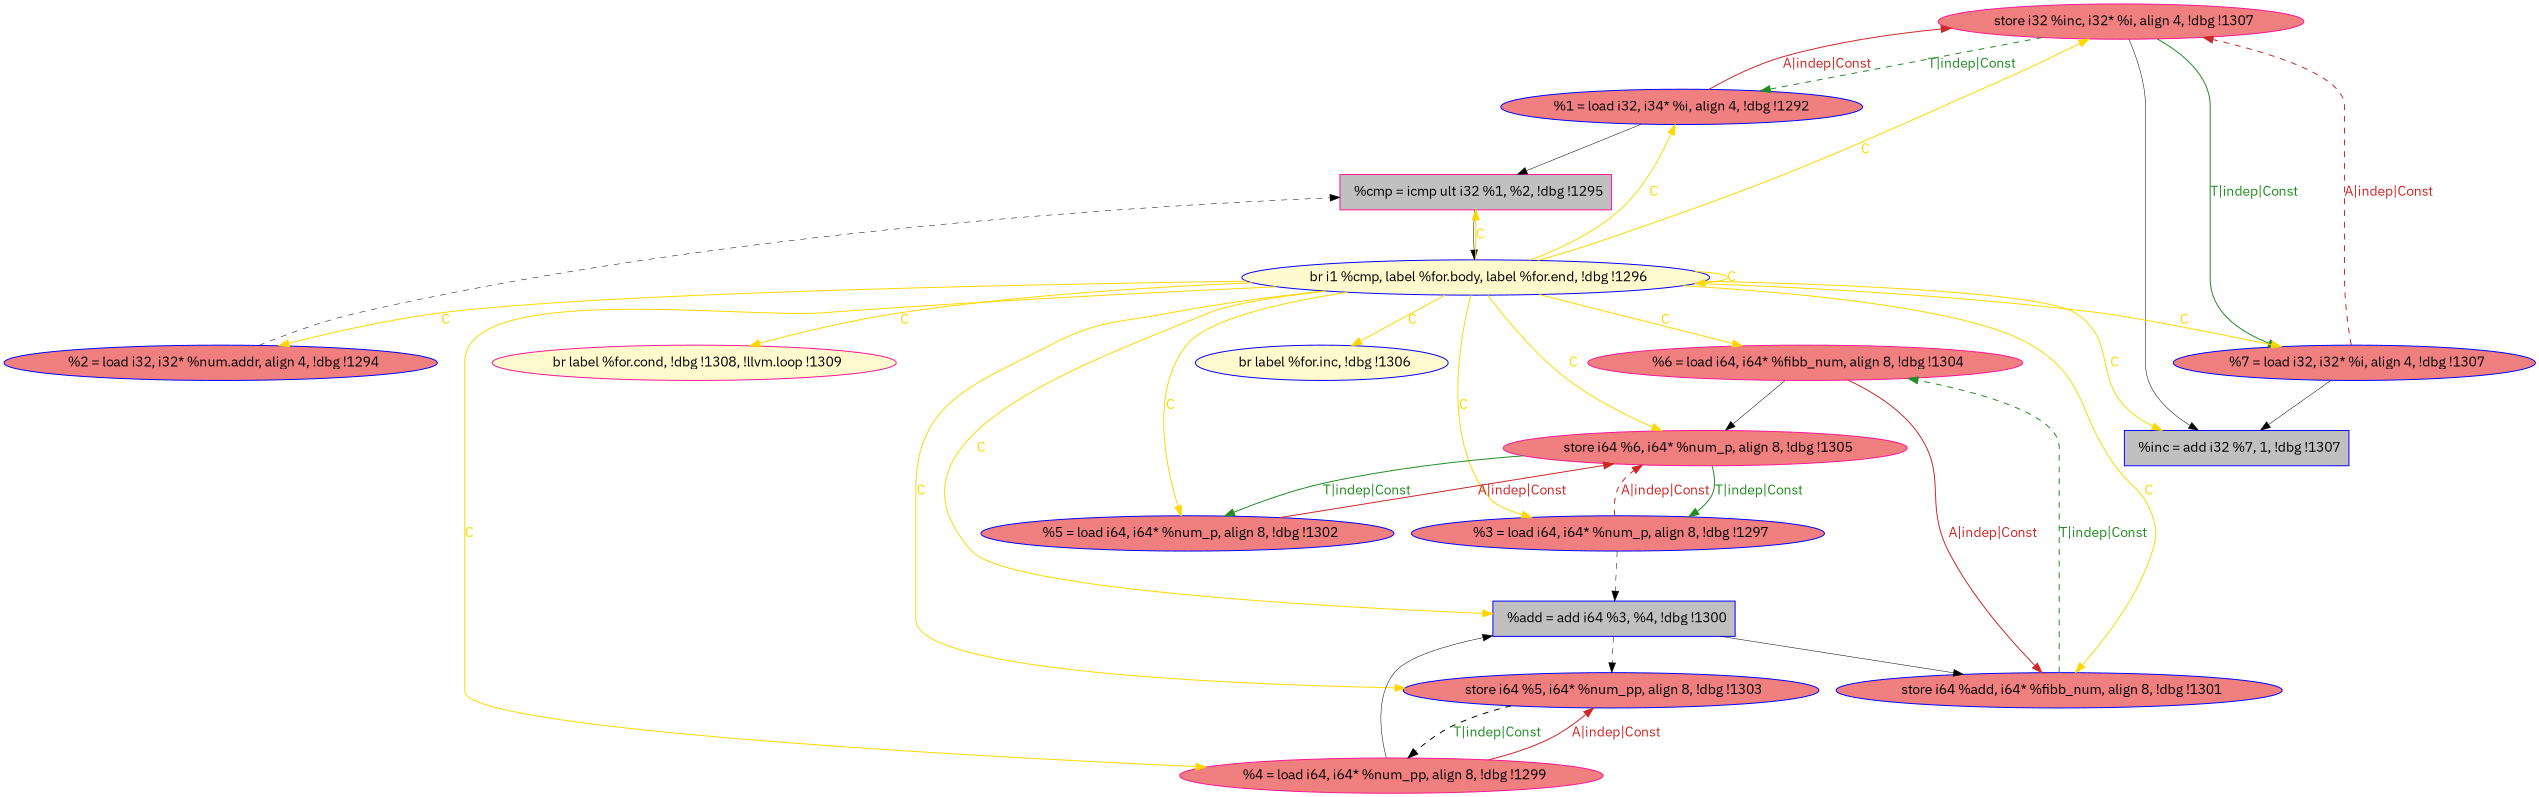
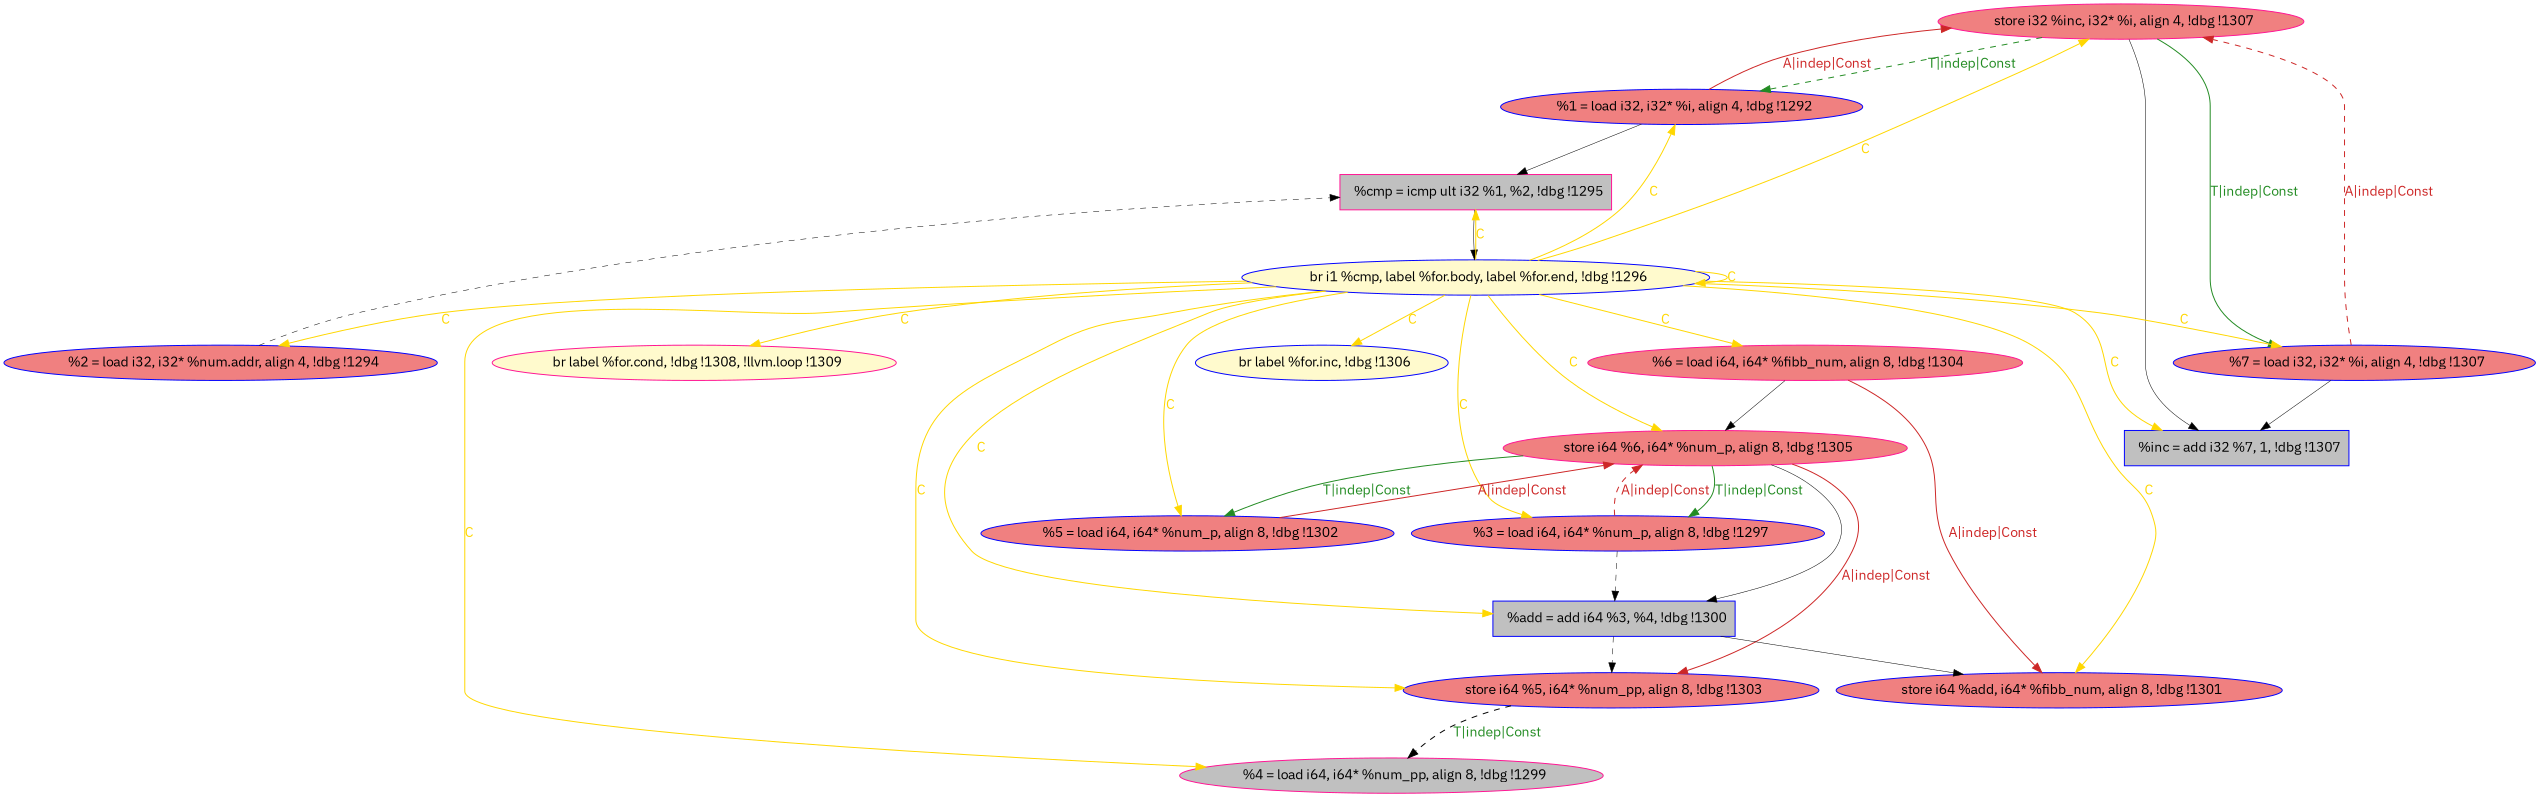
(1682, 107) -> (1682, 107)
(2059, 478) -> none
(1397, 670) -> (1832, 553)
(1540, 743) -> (1828, 587)
(1391, 776) -> (1391, 776)
